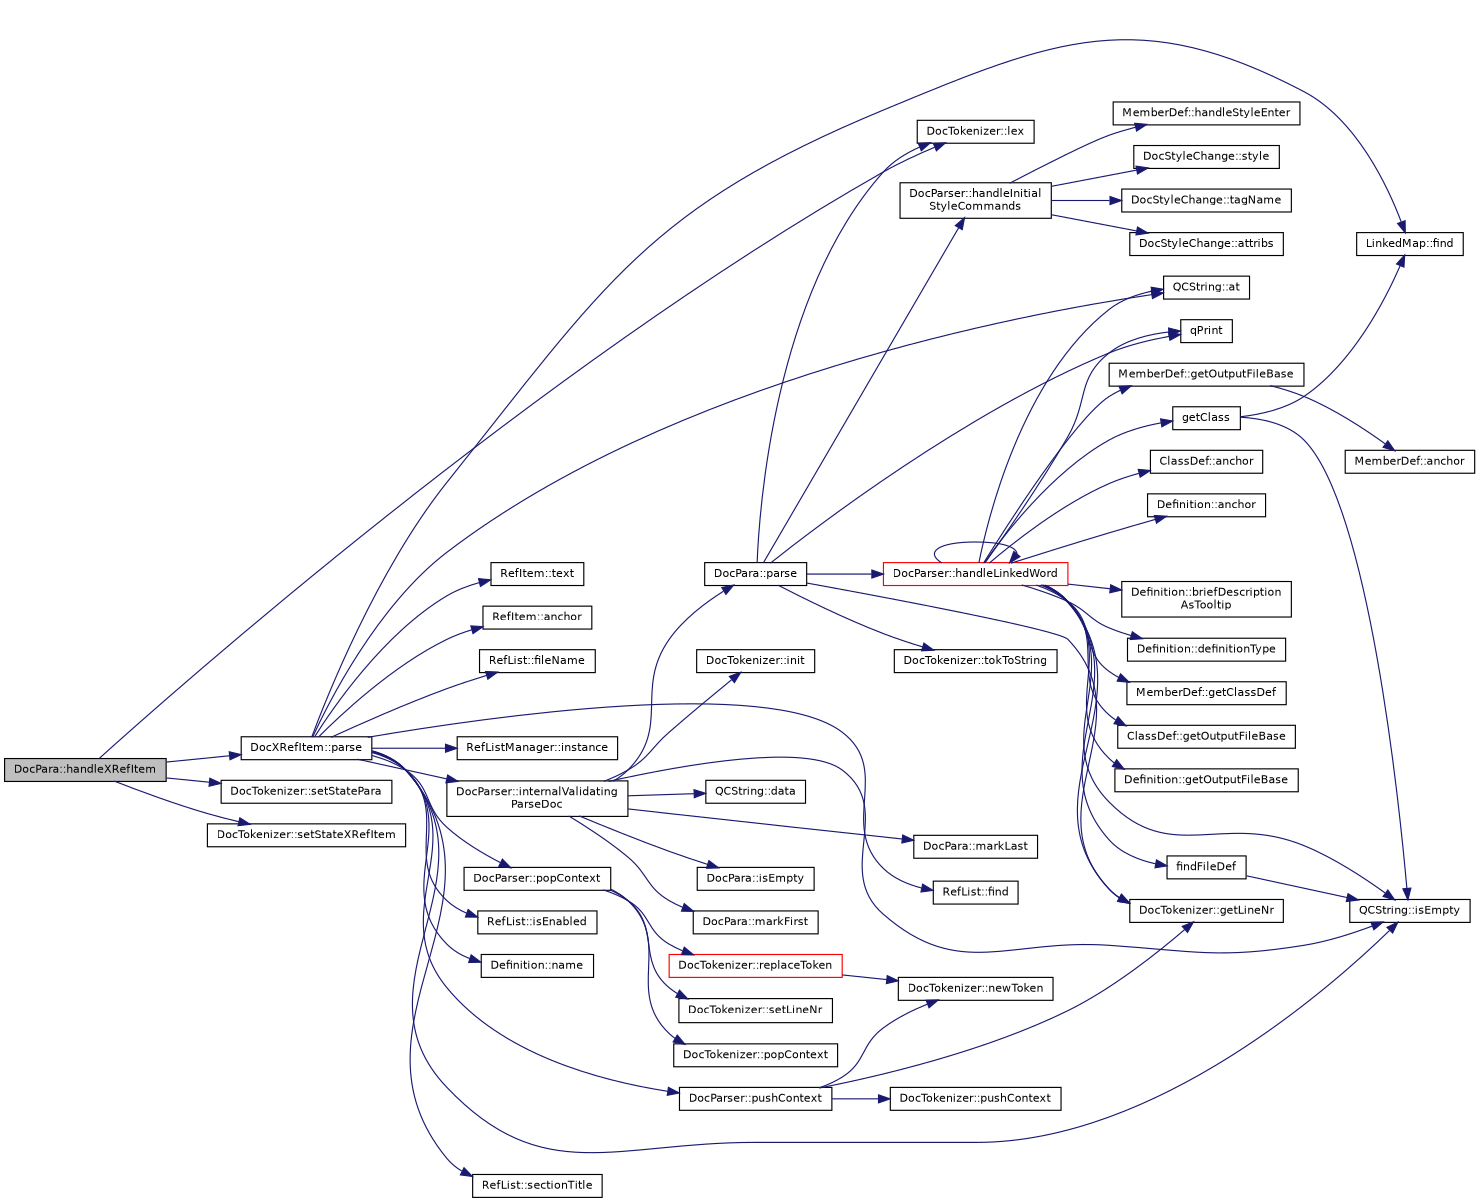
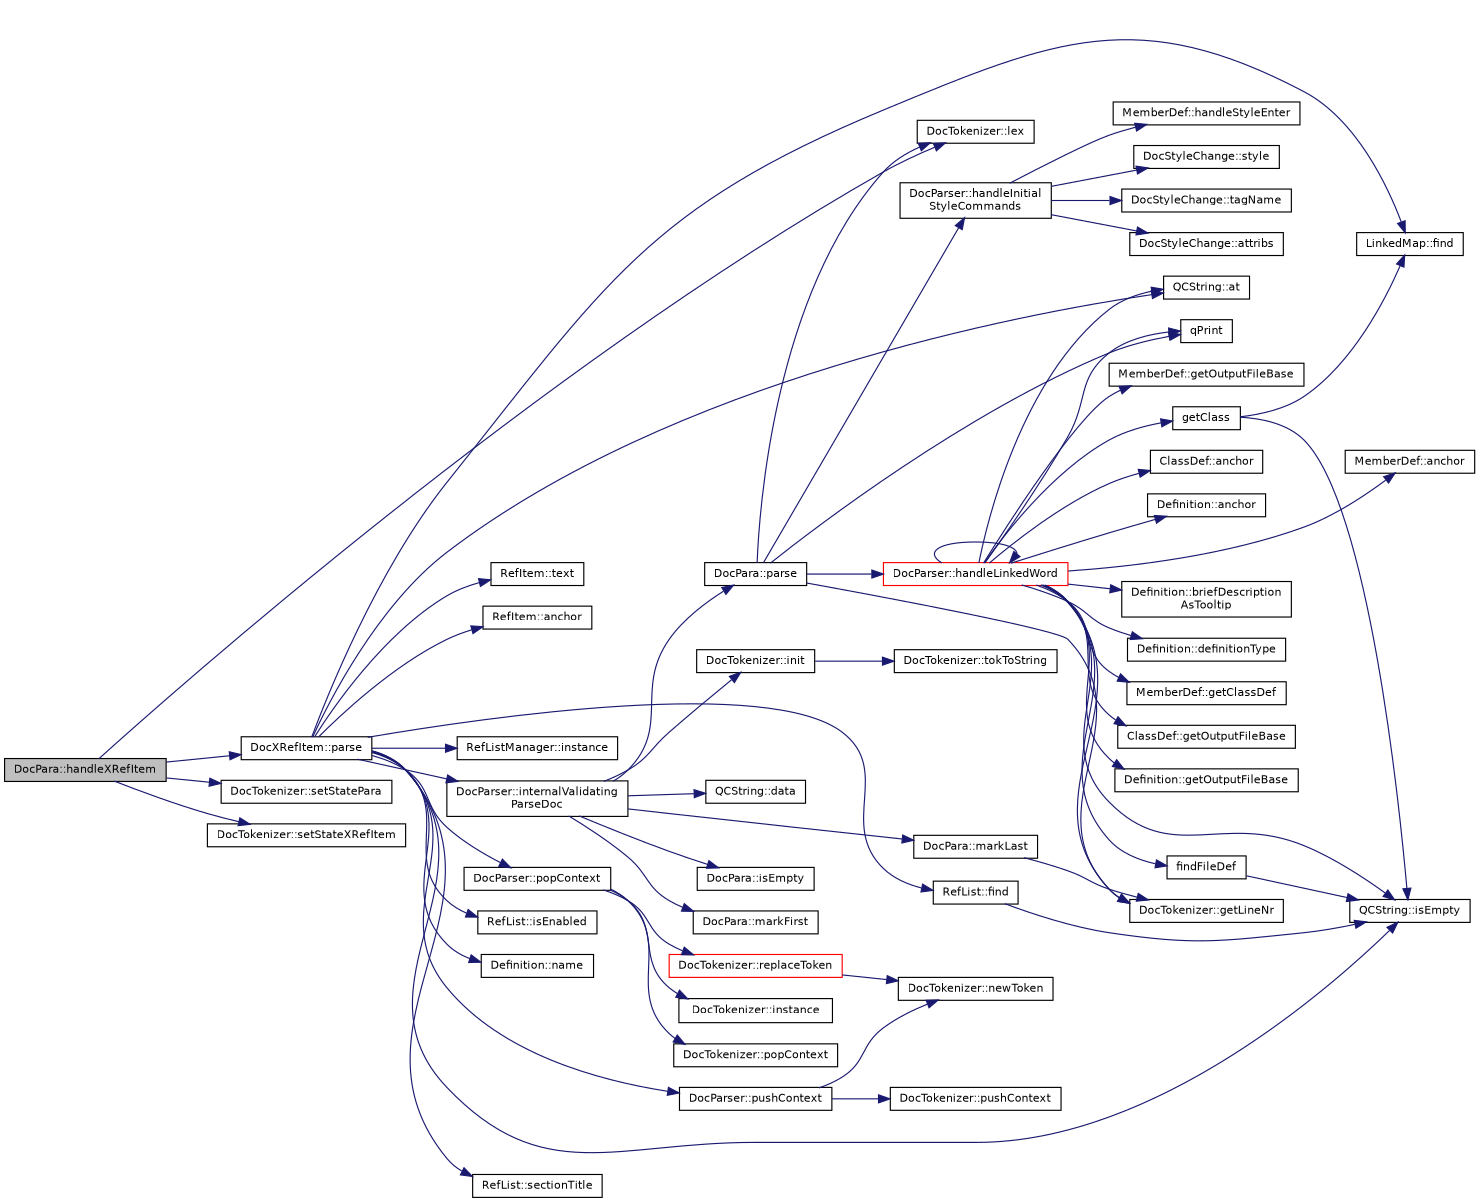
(1330, 409) -> (1234, 547)
(849, 619) -> (849, 661)
(537, 661) -> none
(928, 942) -> (1178, 940)
(756, 1011) -> (756, 1011)
(1014, 1034) -> (1081, 876)
